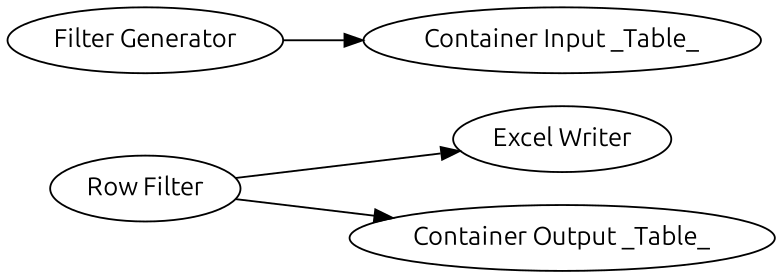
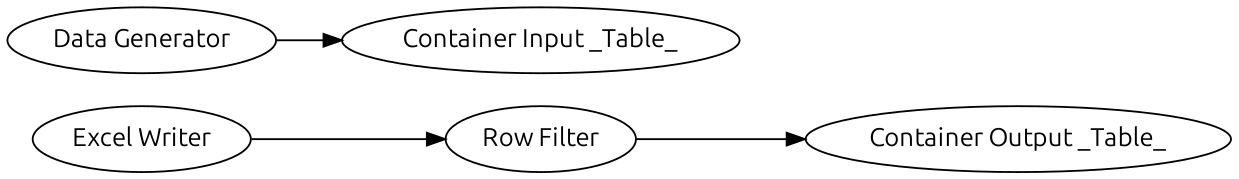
(145, 40) -> (142, 40)
(338, 166) -> (339, 139)
